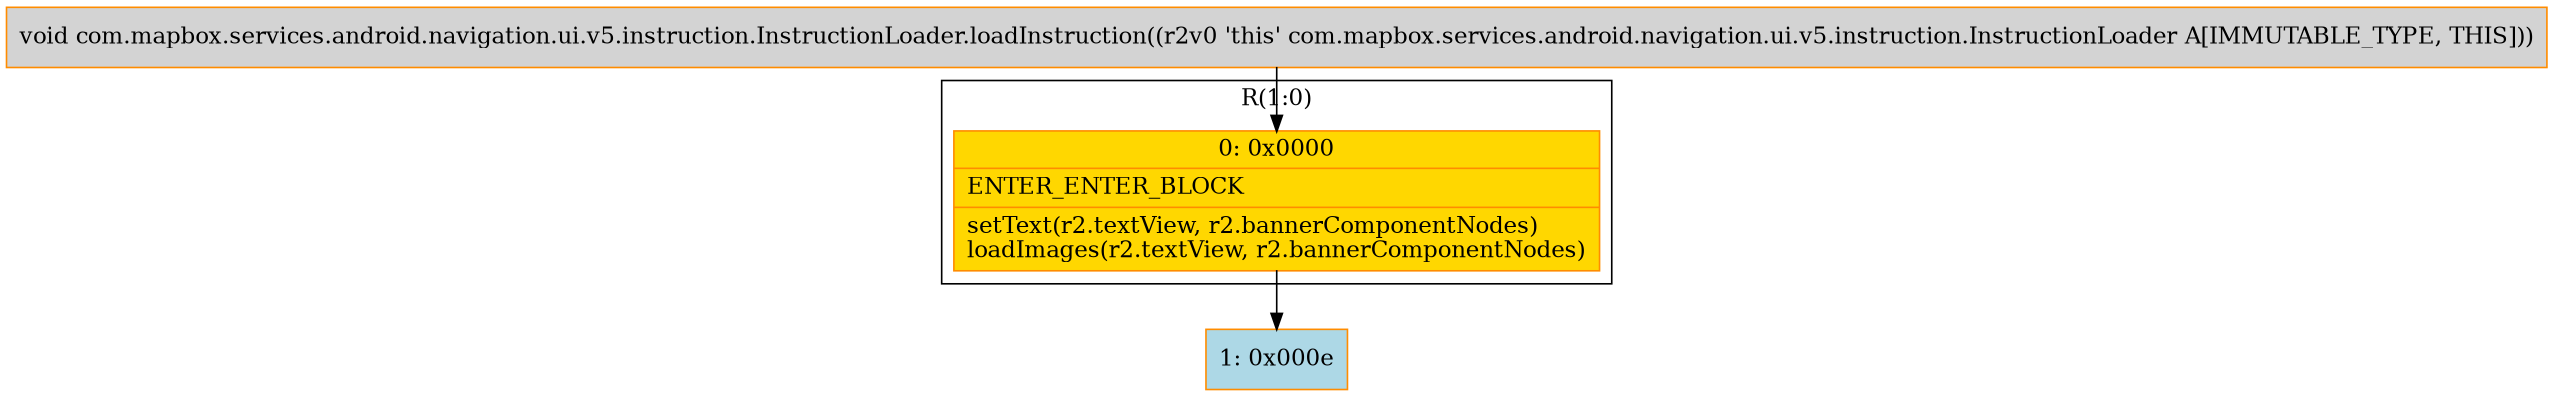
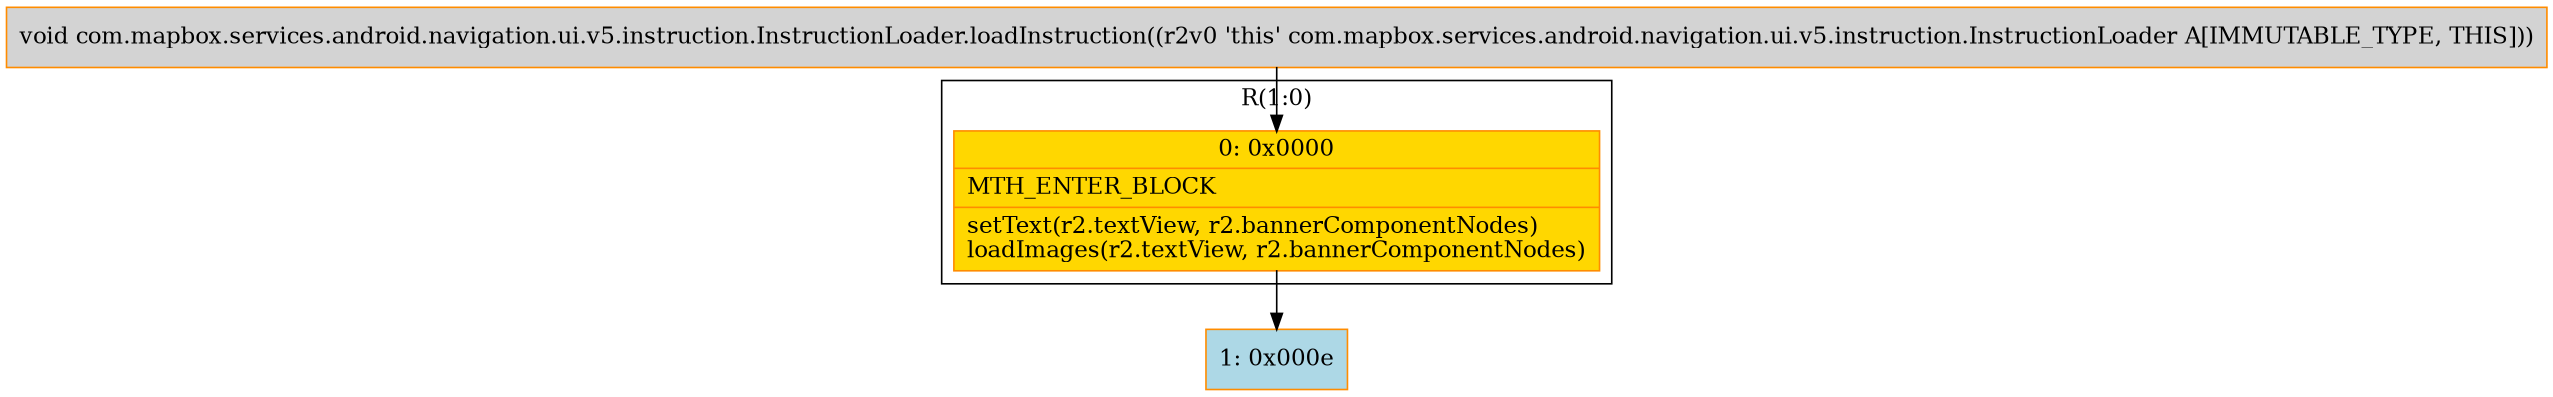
(1106, 187) -> (1092, 187)
